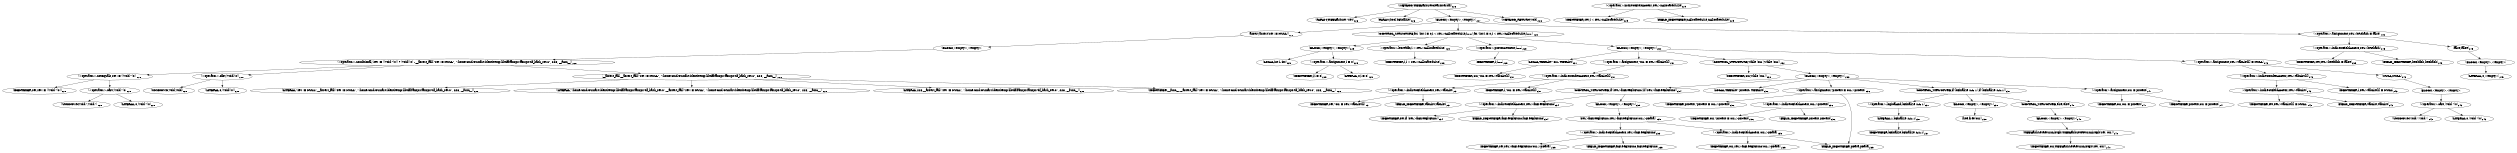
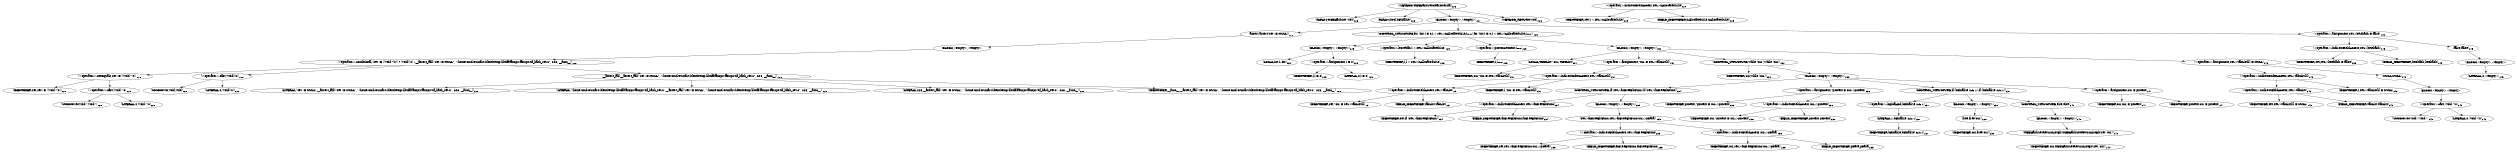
(1741, 91) -> none
(1852, 116) -> (1816, 97)
none -> (1973, 133)
